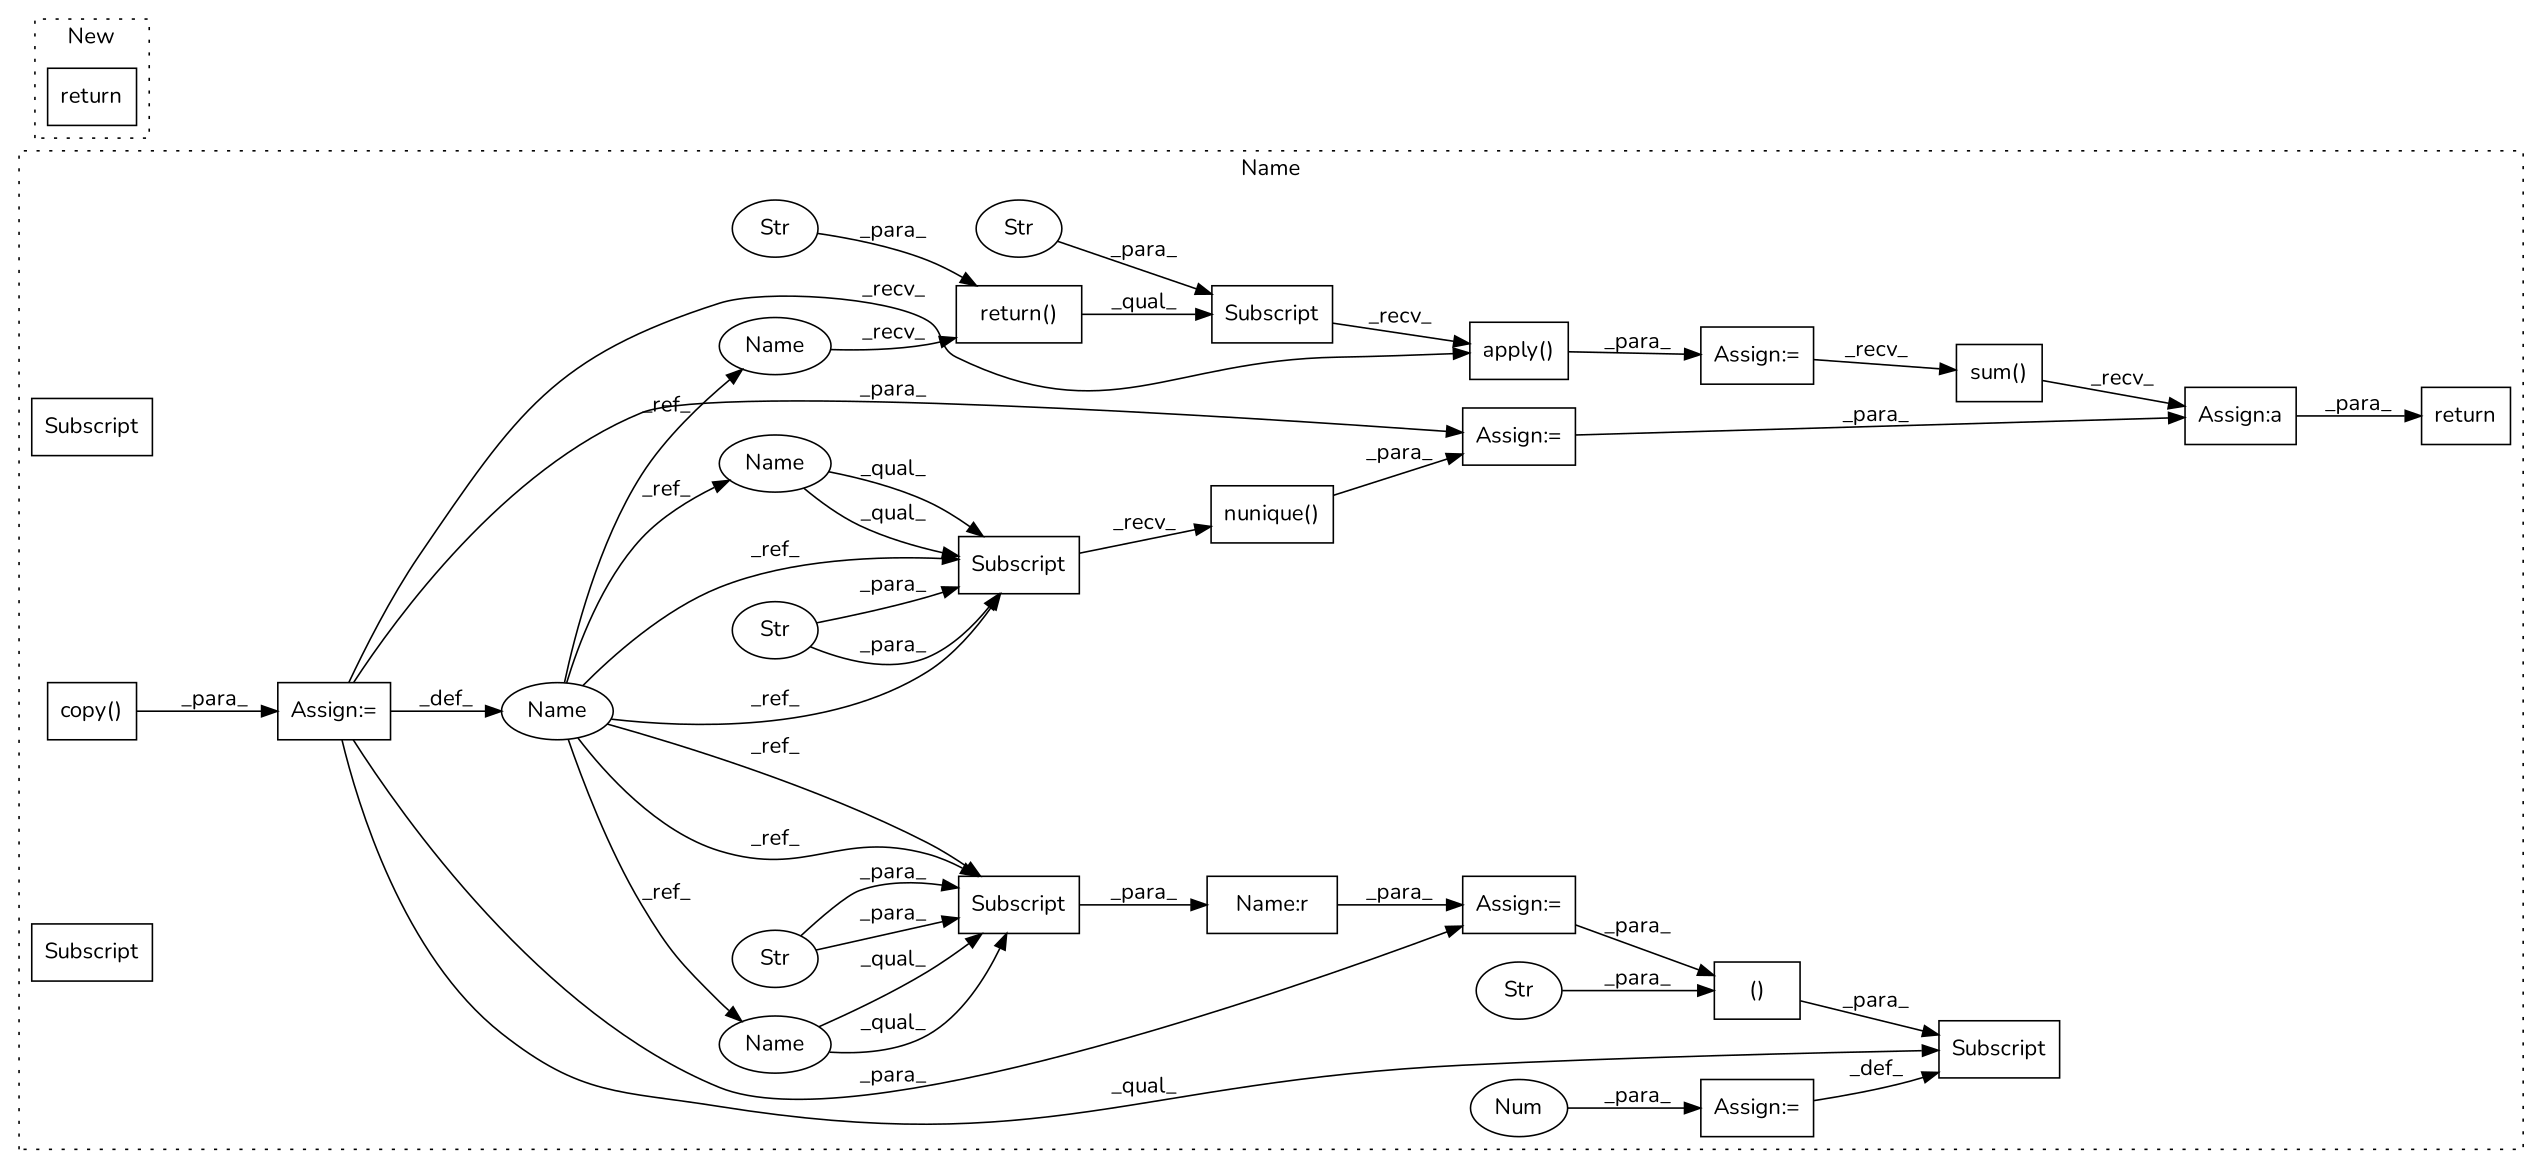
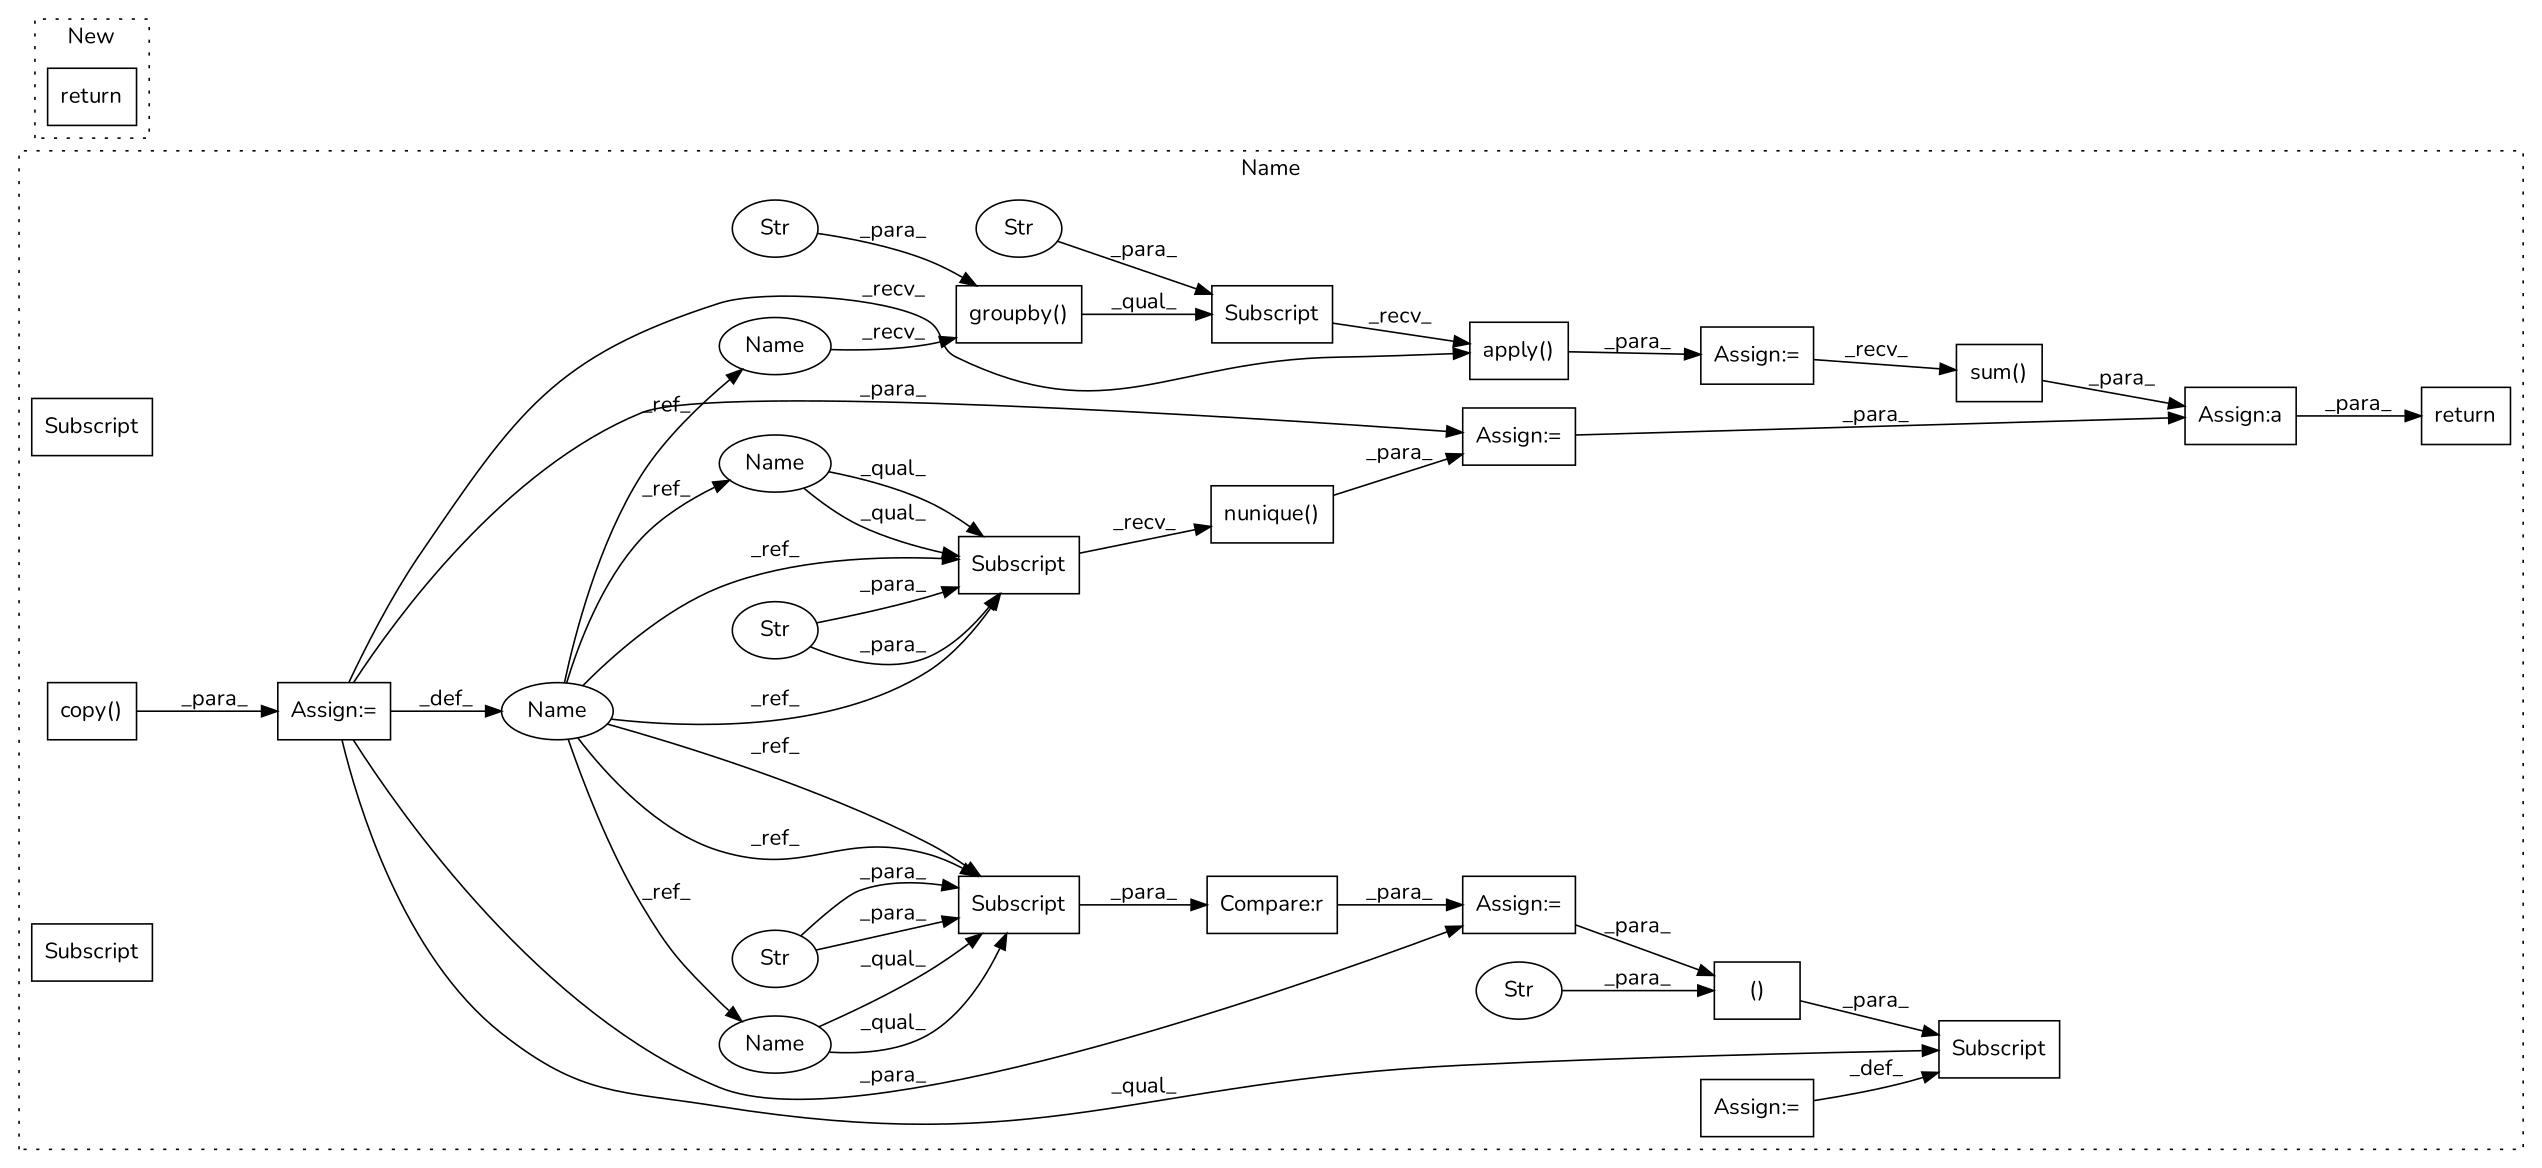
(1019, 314) -> (1019, 314)
(2122, 379) -> (2122, 379)
(1272, 905) -> (1272, 905)
(1519, 1108) -> none
